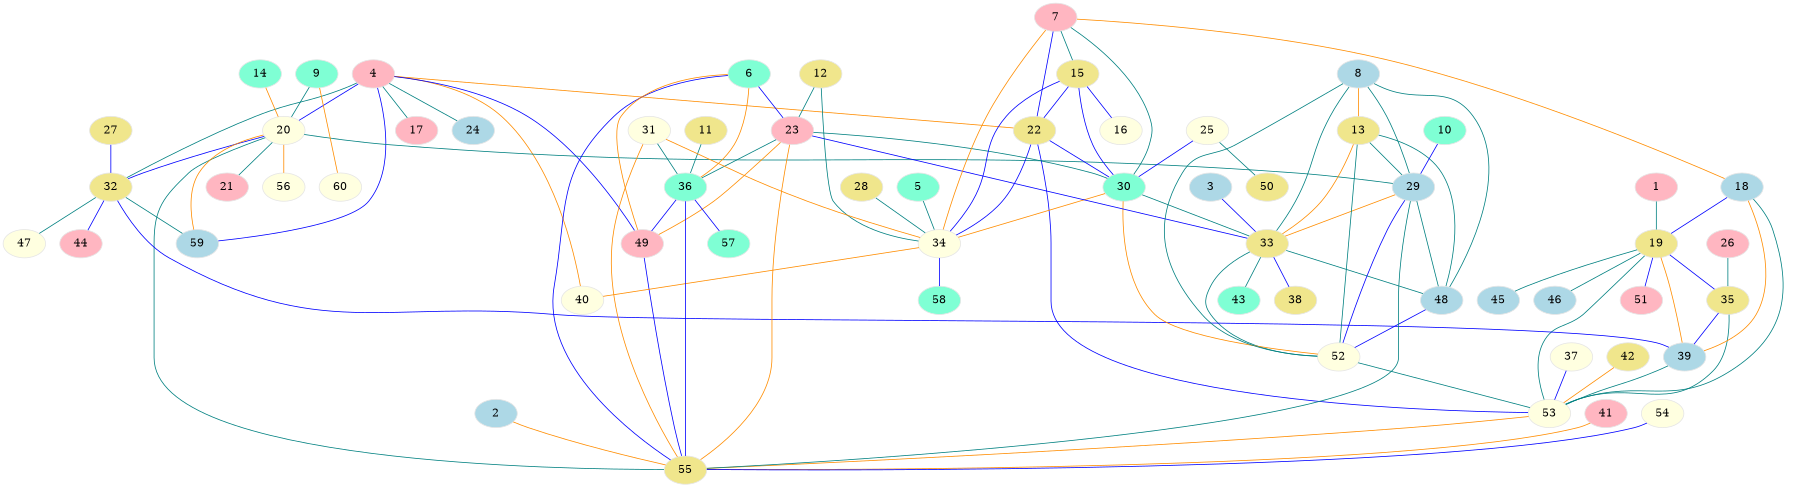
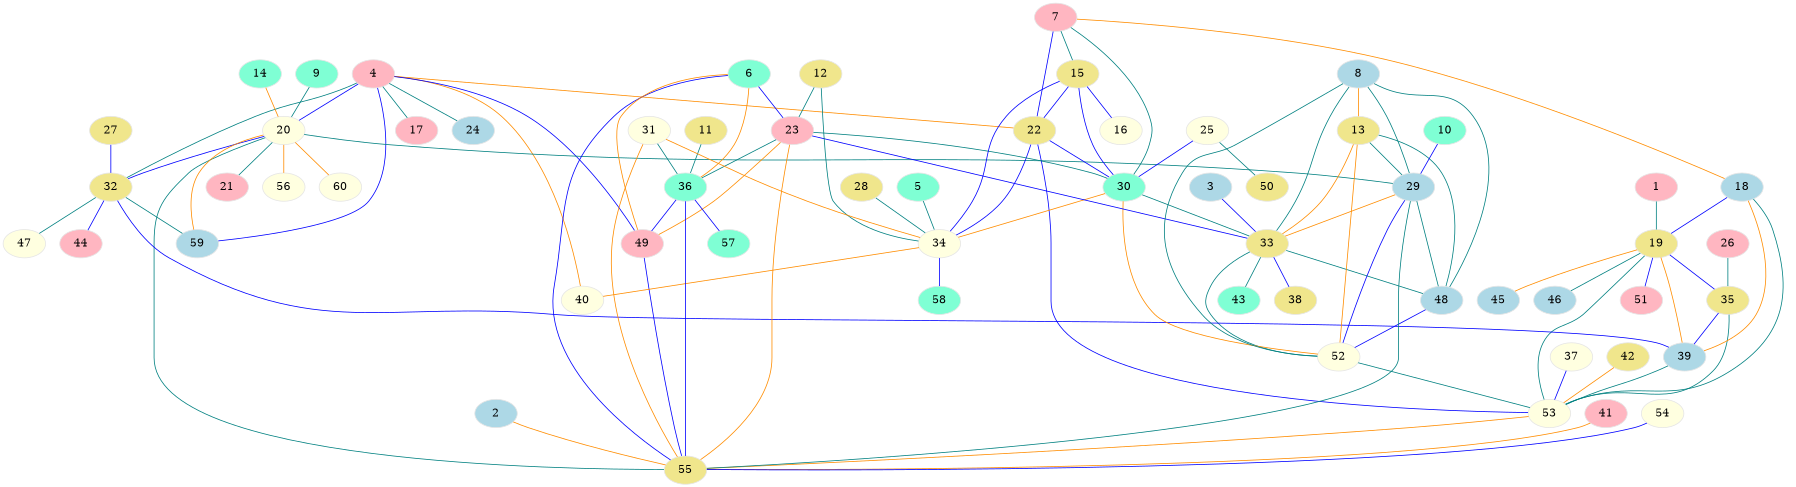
(985, 119) -> none
(329, 130) -> (312, 159)
(1349, 244) -> (1349, 244)
(1575, 269) -> (1575, 269)
